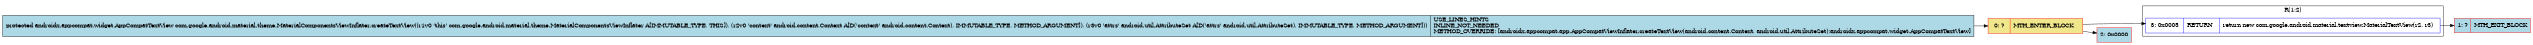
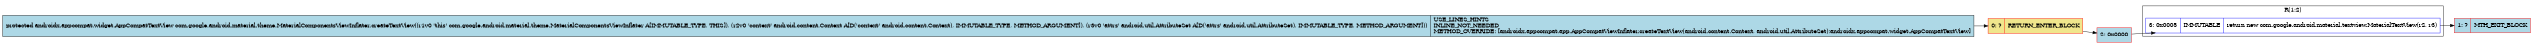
(2112, 24) -> (2140, 34)
(2200, 25) -> (2202, 25)
(2043, 26) -> (2044, 26)
